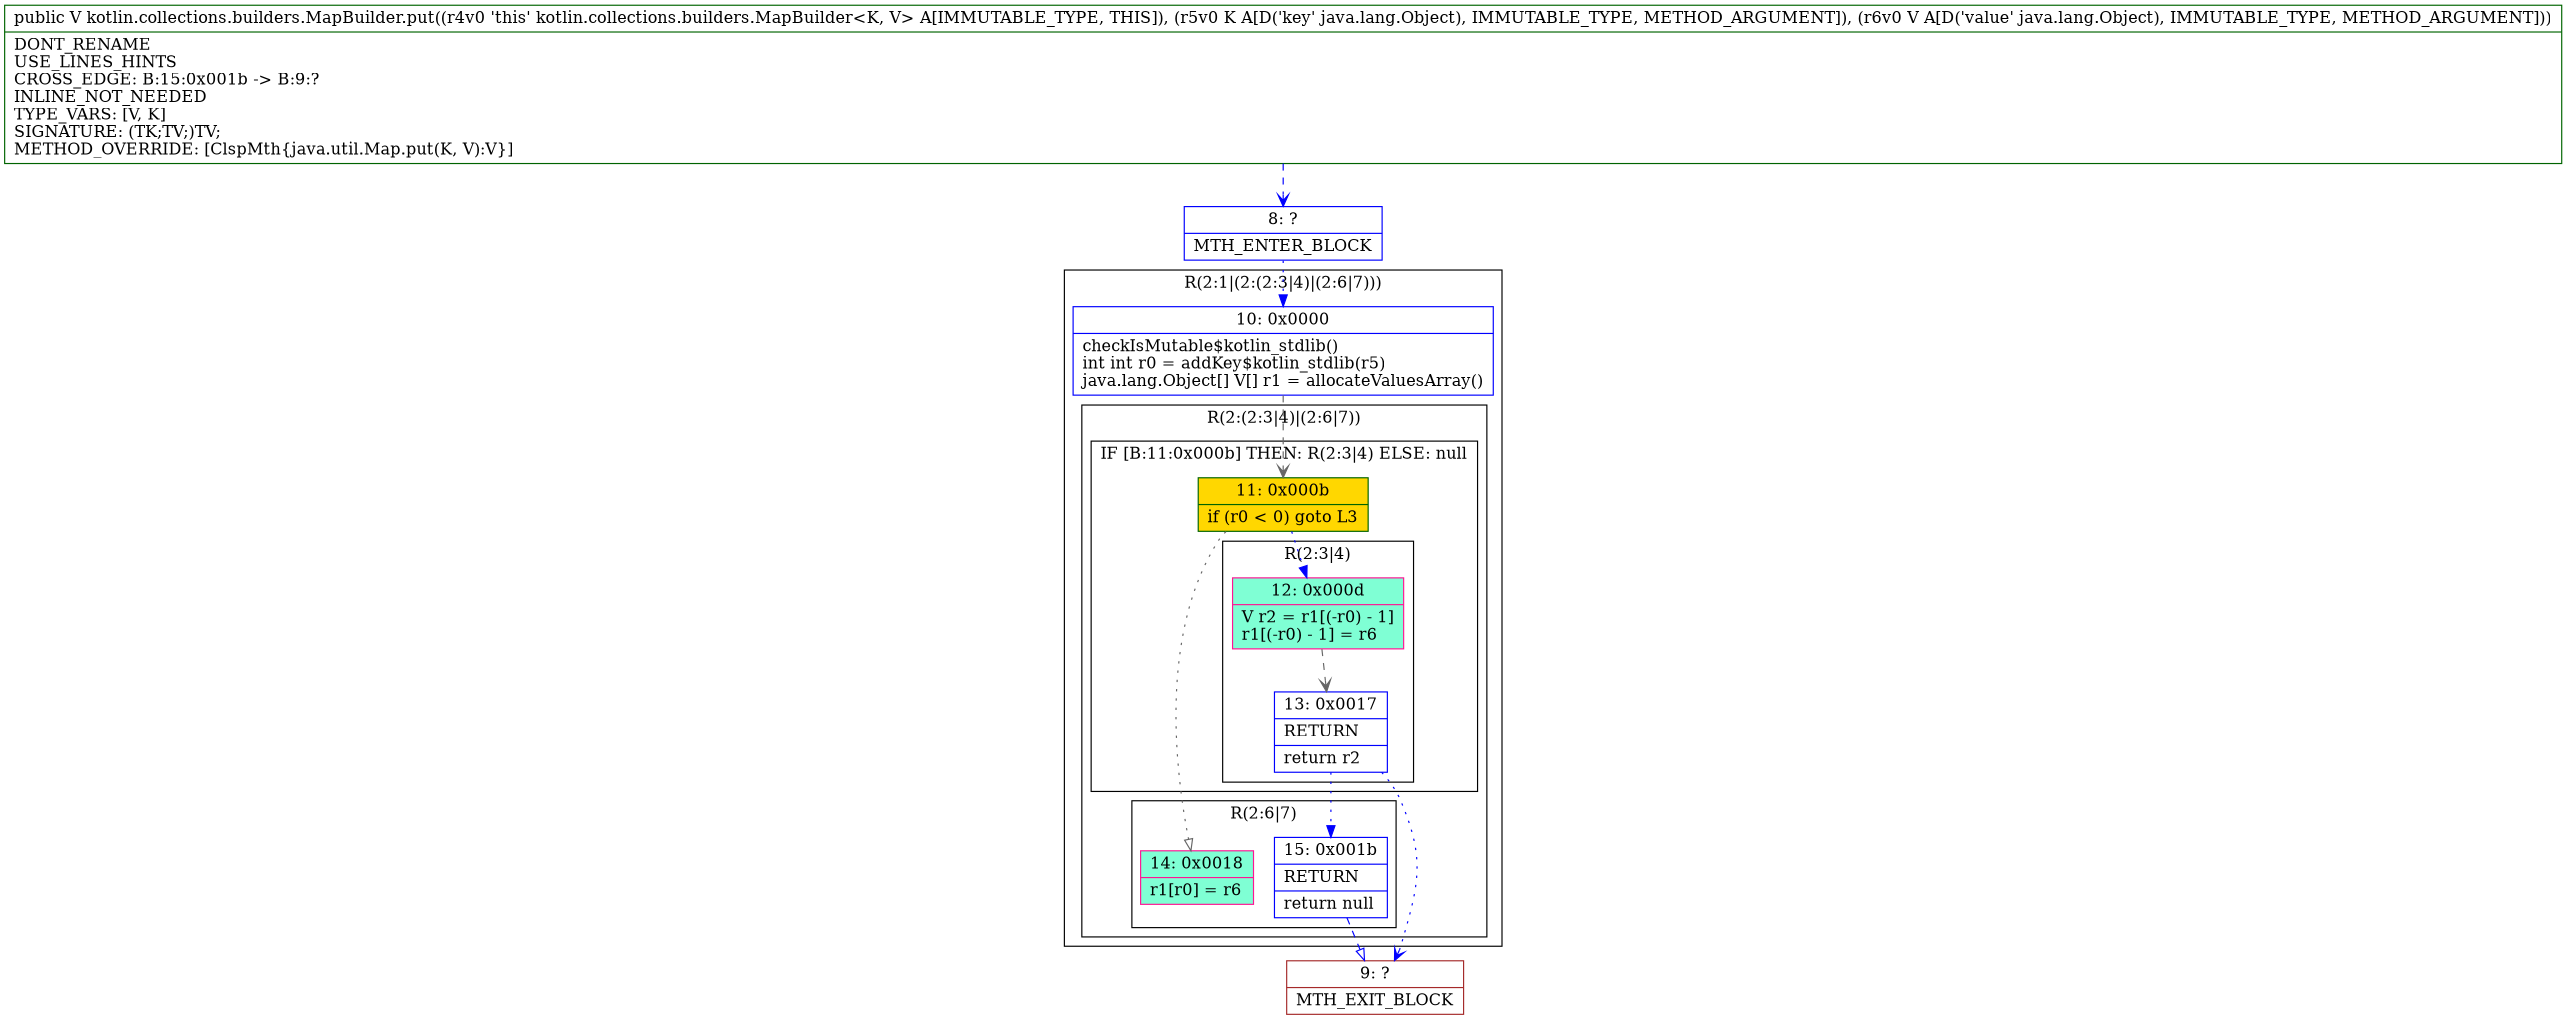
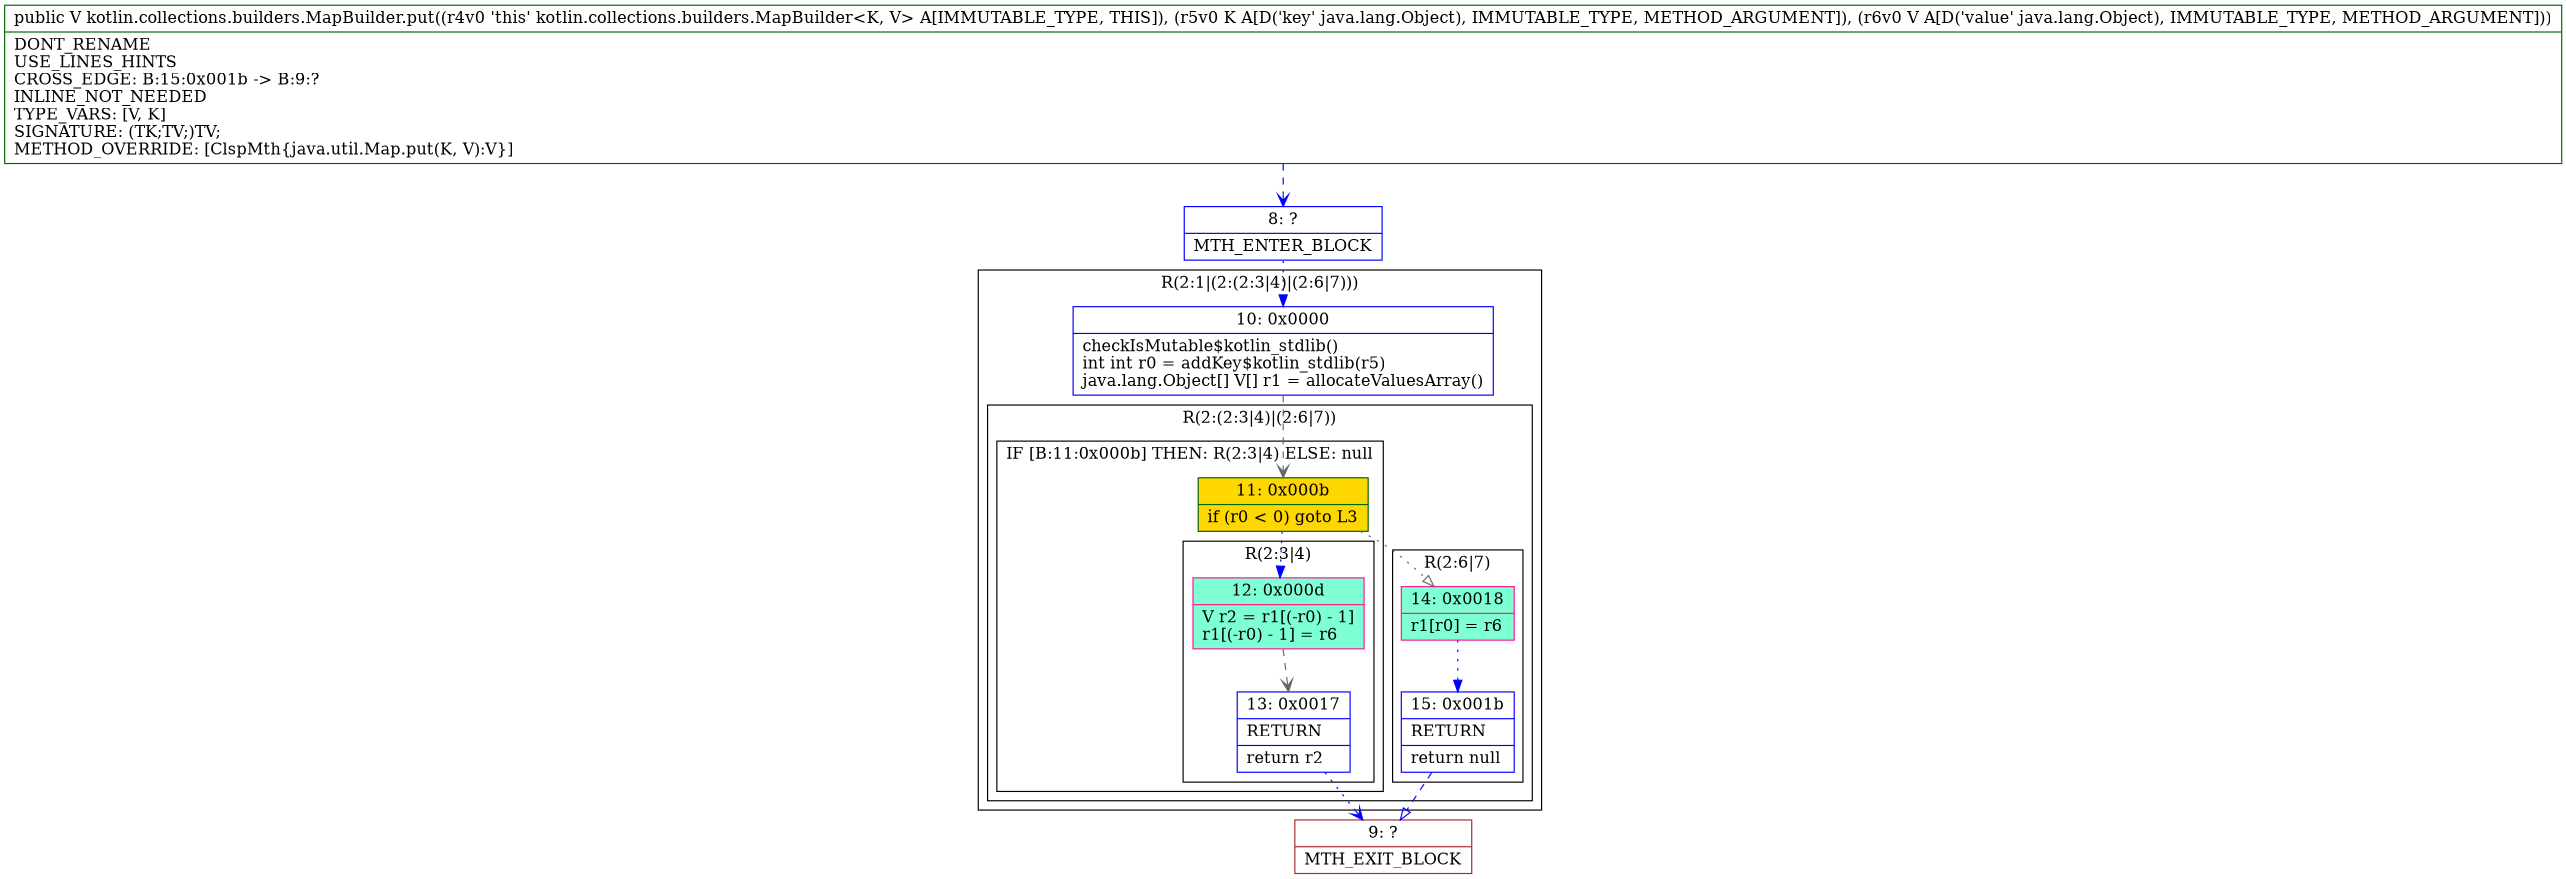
(1331, 808) -> (1458, 660)
